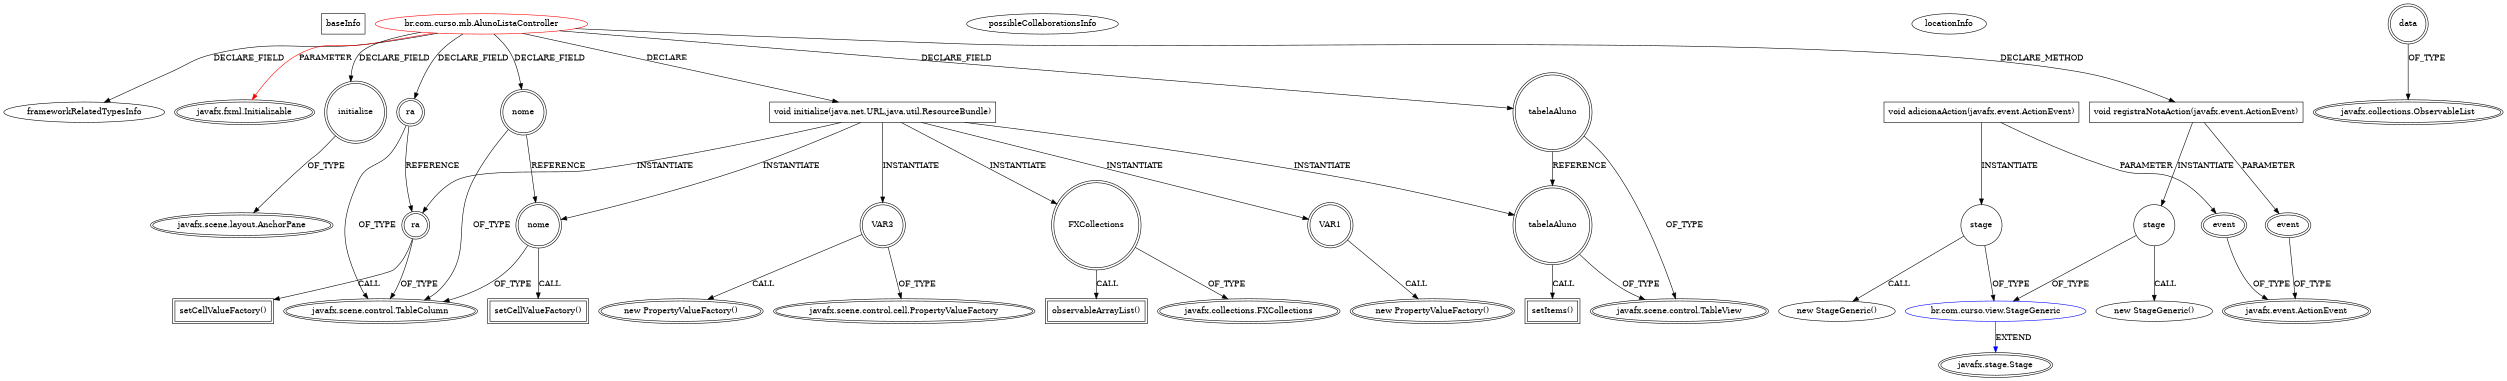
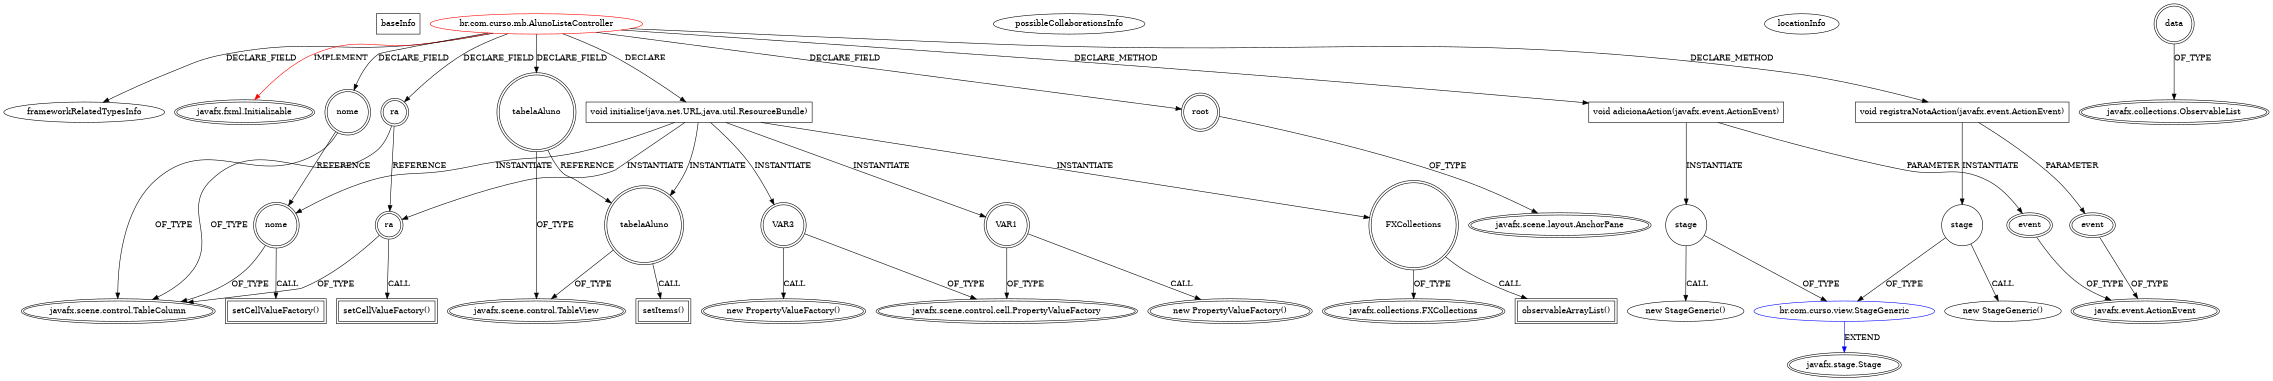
(326, 58) -> (341, 58)
none -> (1102, 64)
(356, 112) -> (1201, 112)
none -> (1007, 270)
